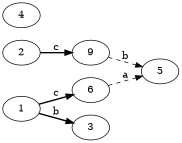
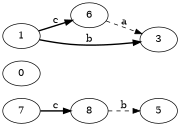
(21, 15) -> (21, 73)
(21, 53) -> (21, 111)
(91, 53) -> (89, 111)
(122, 82) -> (121, 26)
